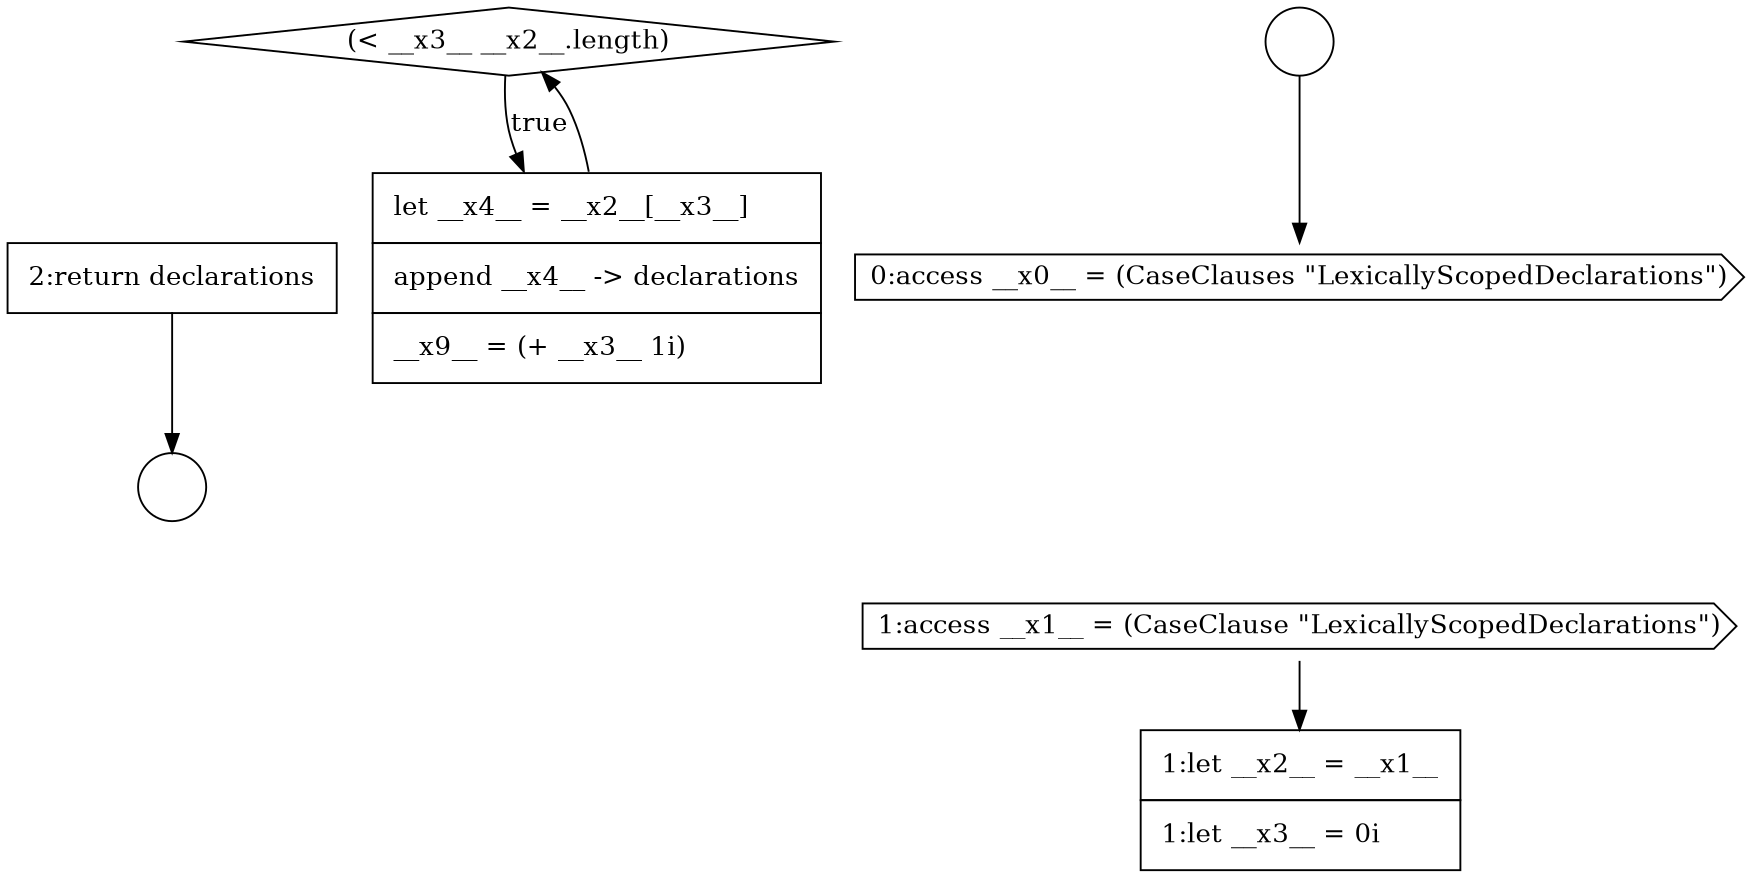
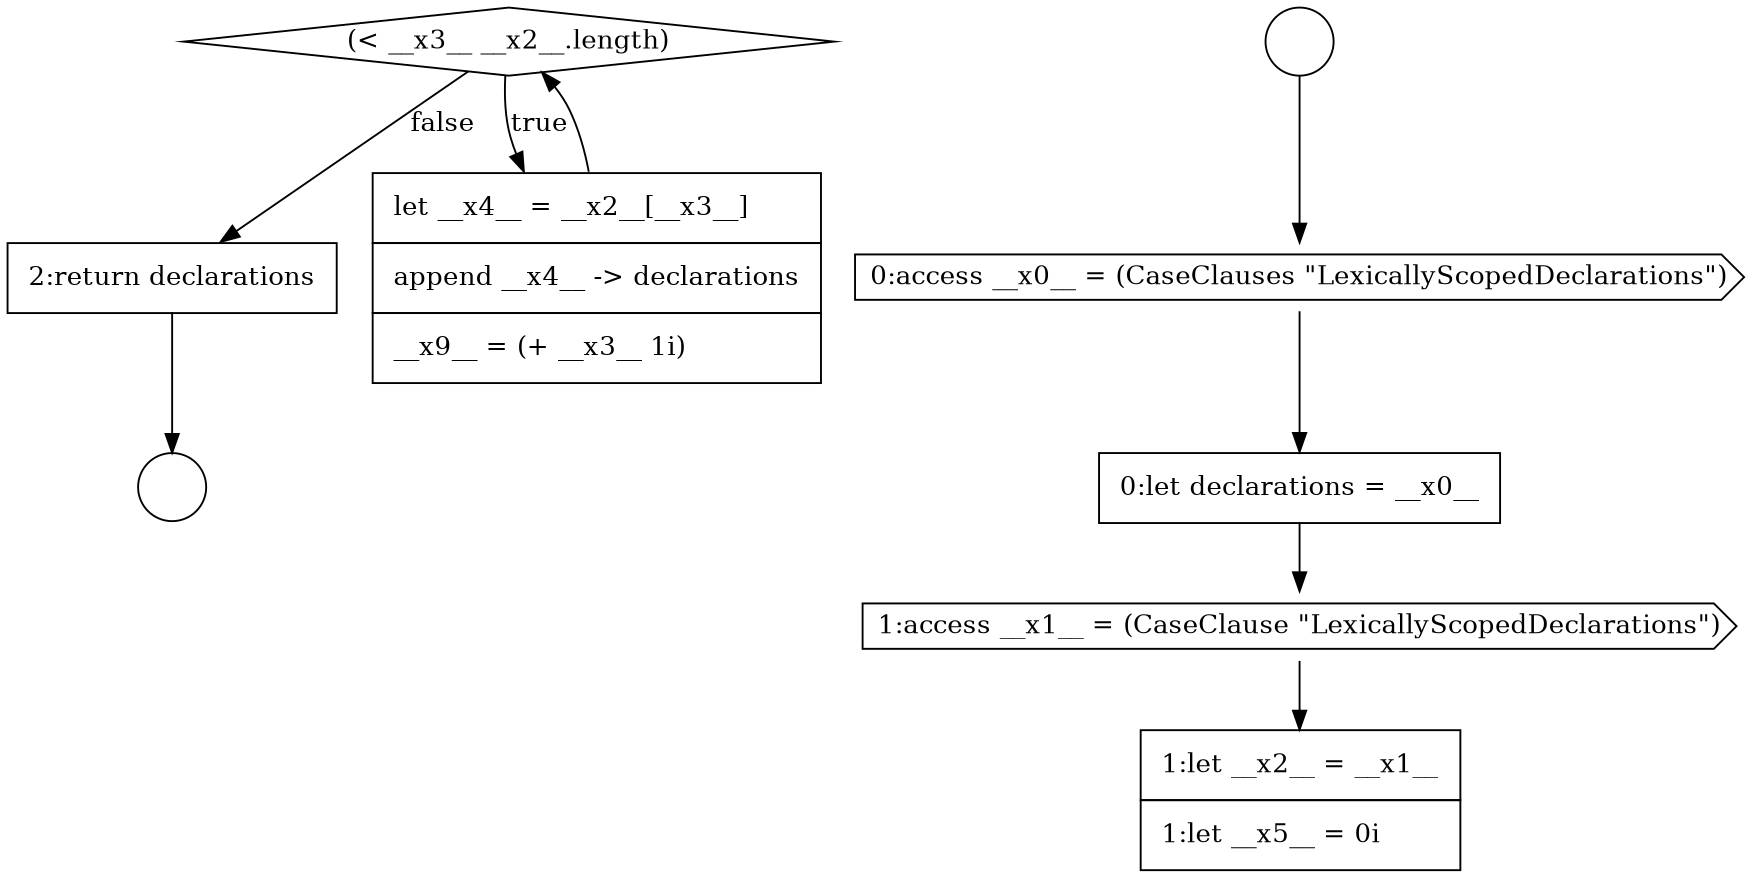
none -> (352, 151)
none -> (1300, 487)
(1271, 834) -> (1271, 834)
